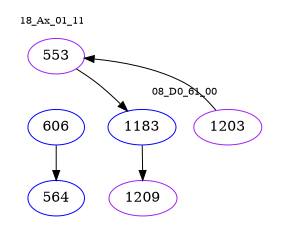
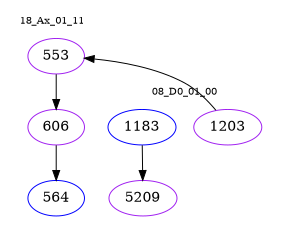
(107, 91) -> (56, 87)
(185, 92) -> (185, 92)
(56, 127) -> (56, 127)
(143, 198) -> (143, 198)
